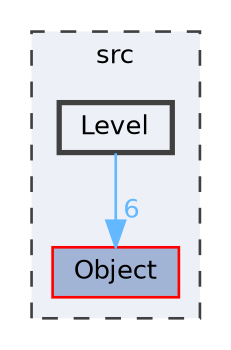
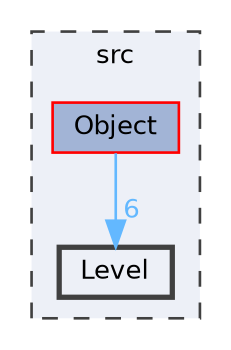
(116, 187) -> (116, 187)
